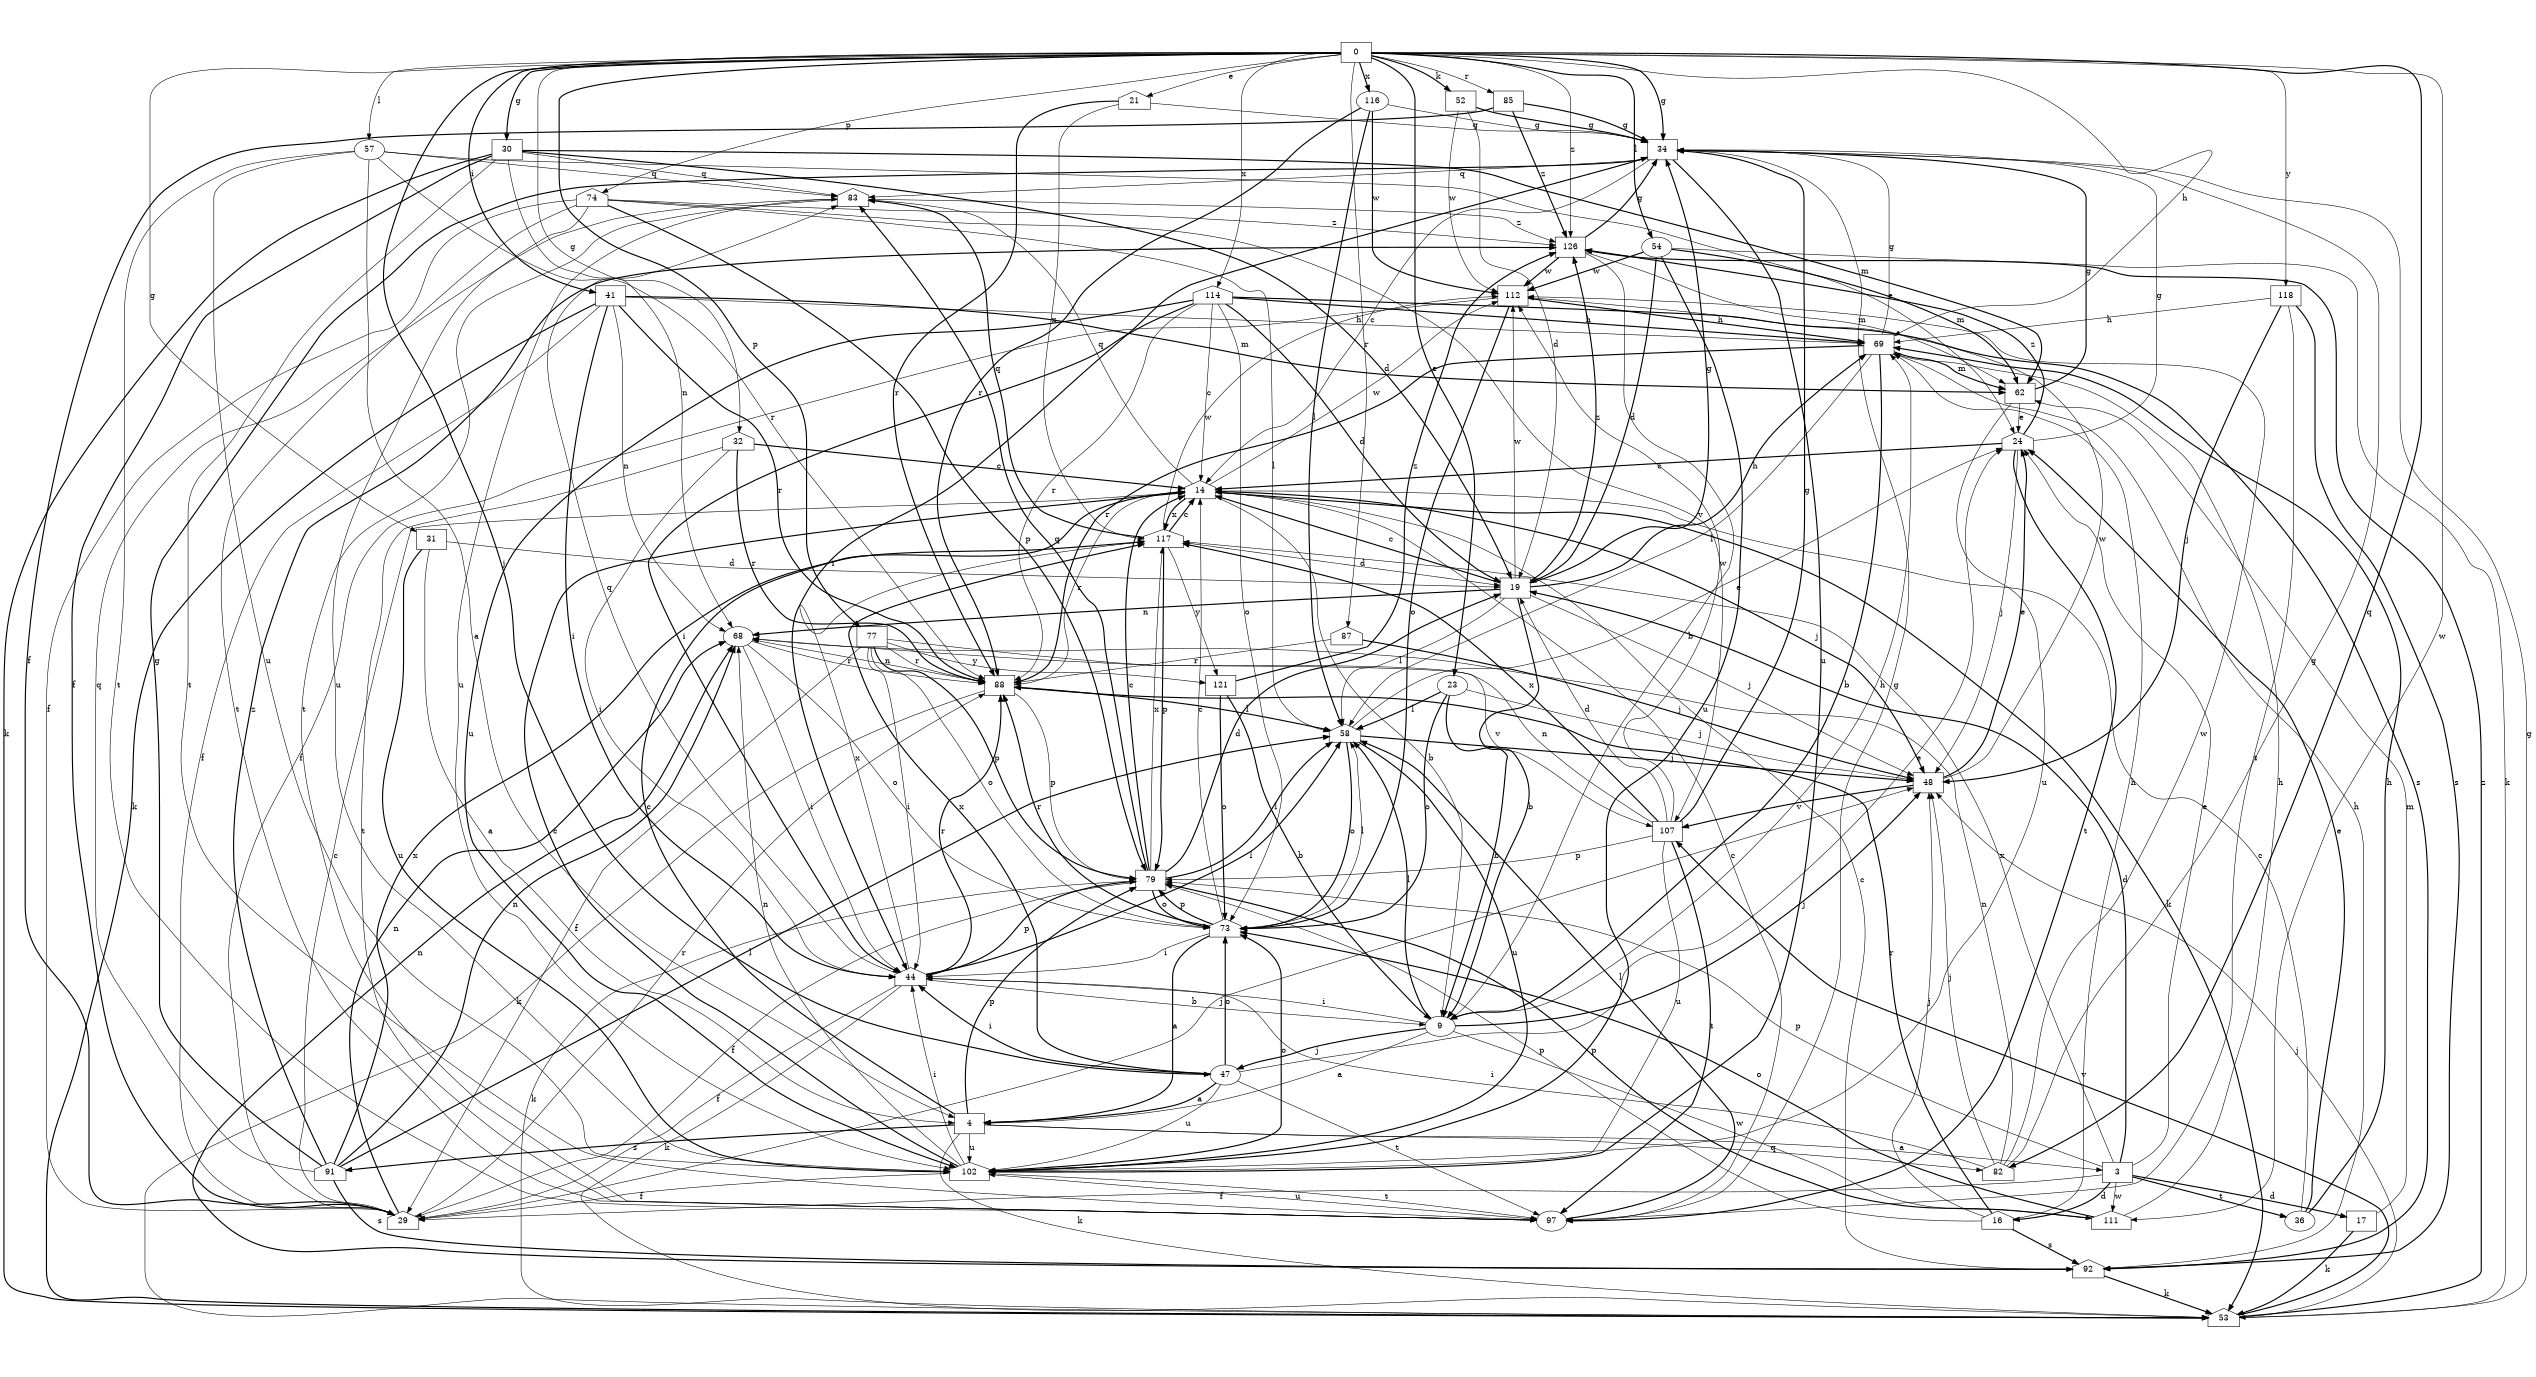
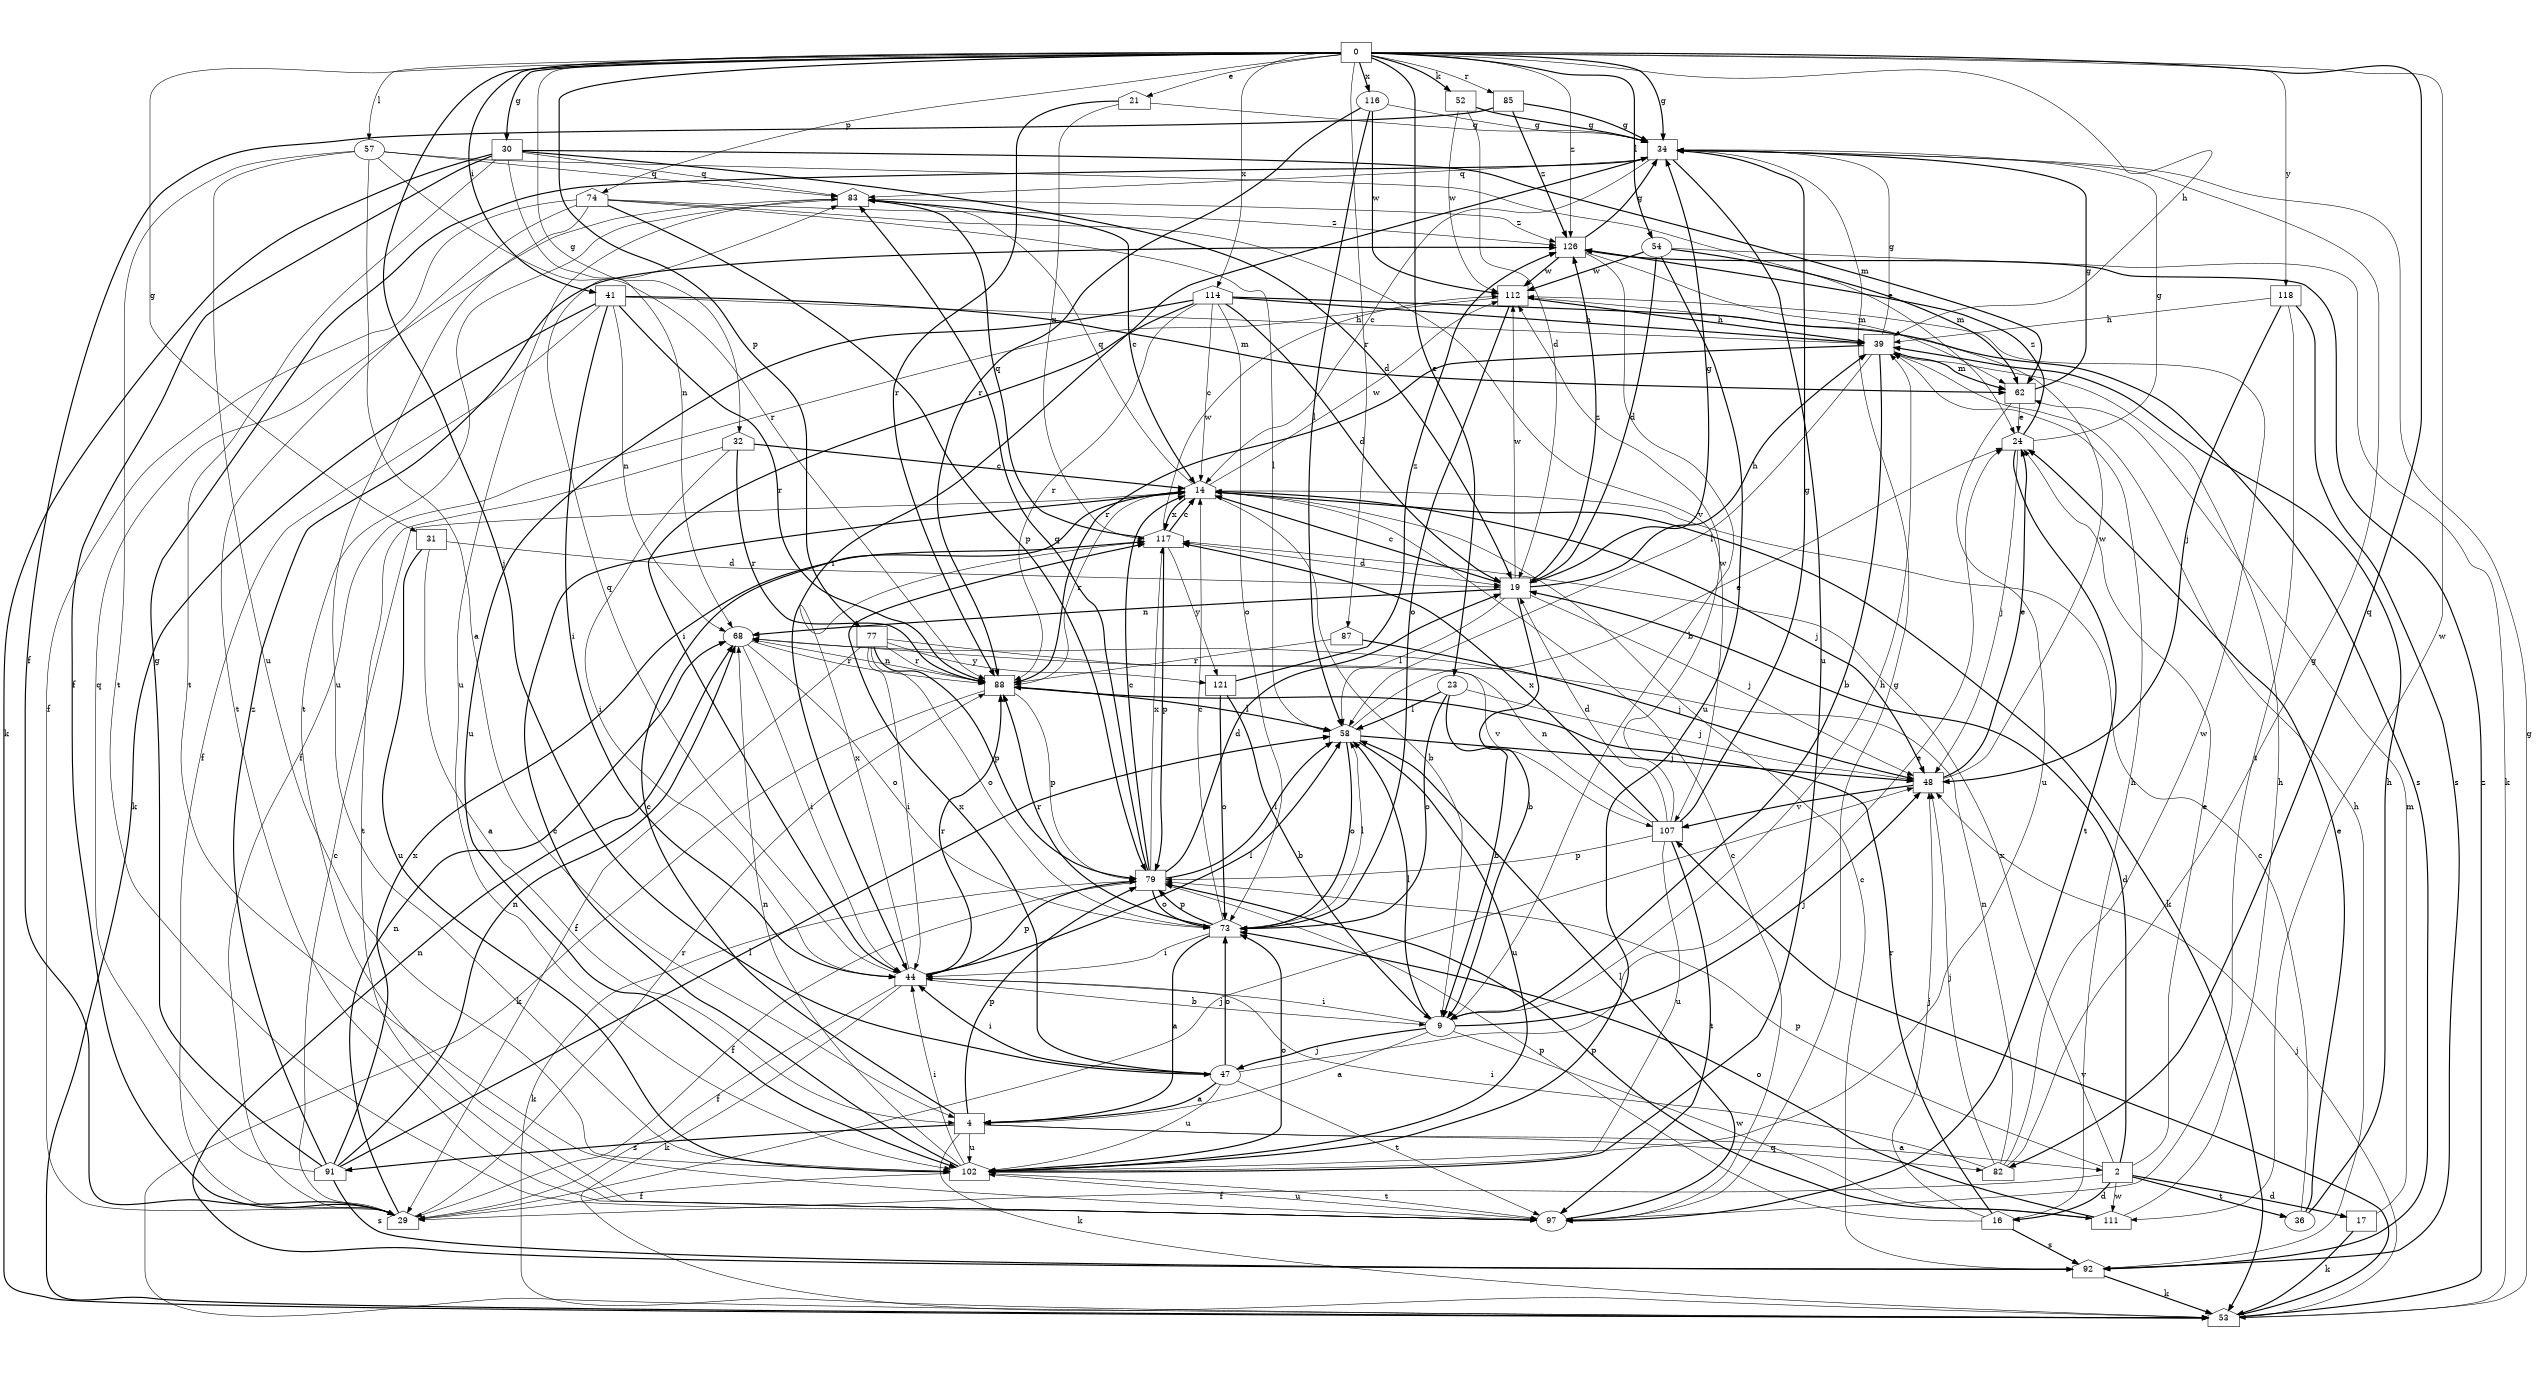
(1879, 345) -> (1879, 345)
(1631, 465) -> (1121, 239)
(2117, 1172) -> (2117, 1172)
